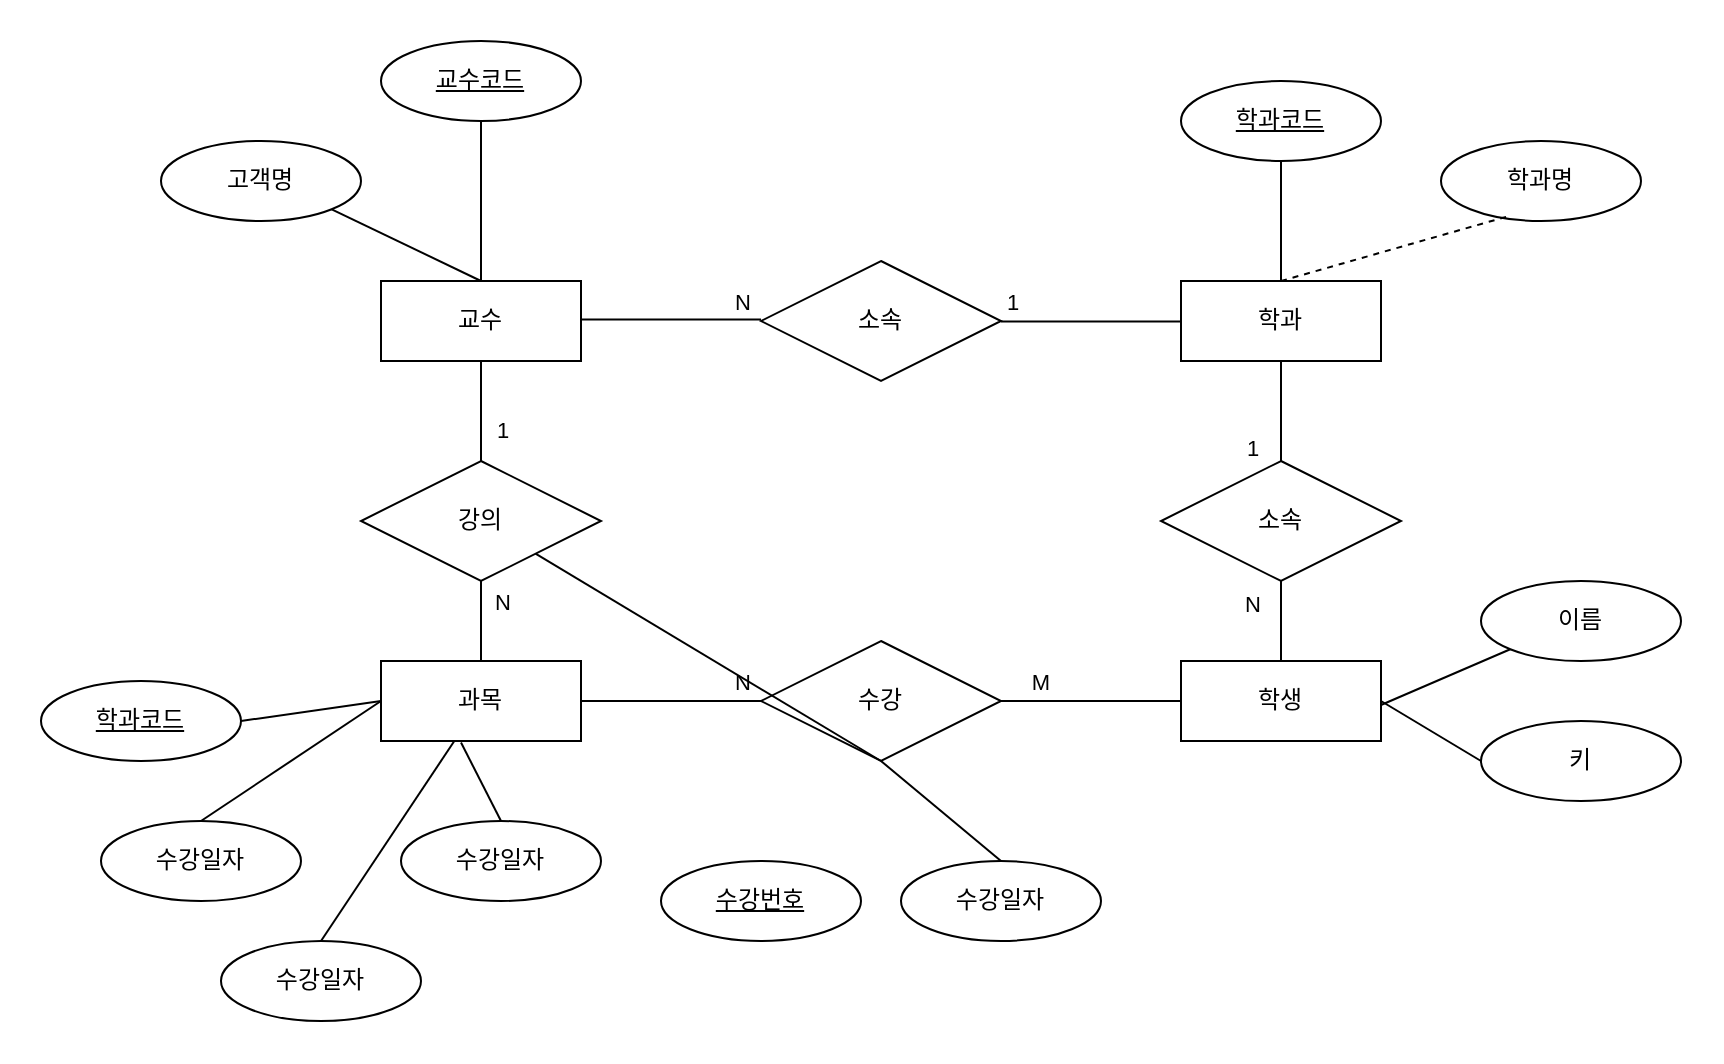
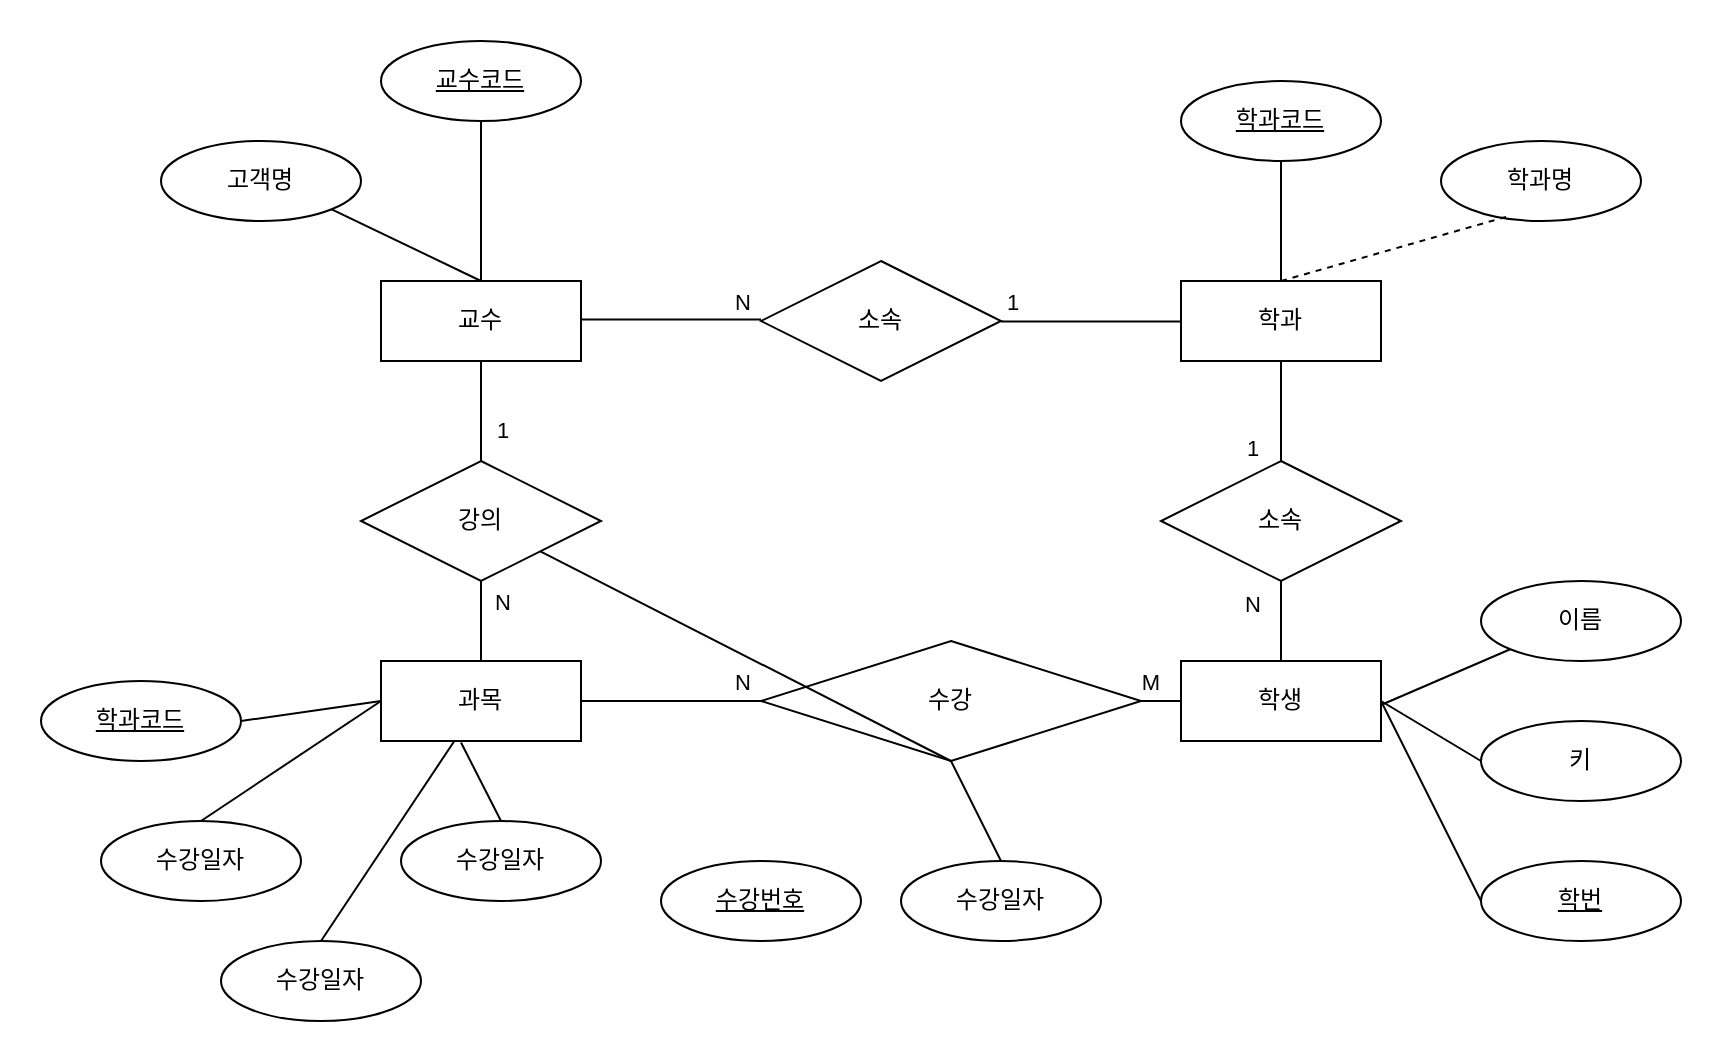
(881, 701) -> (951, 701)
none -> (1433, 804)
none -> (1581, 901)
